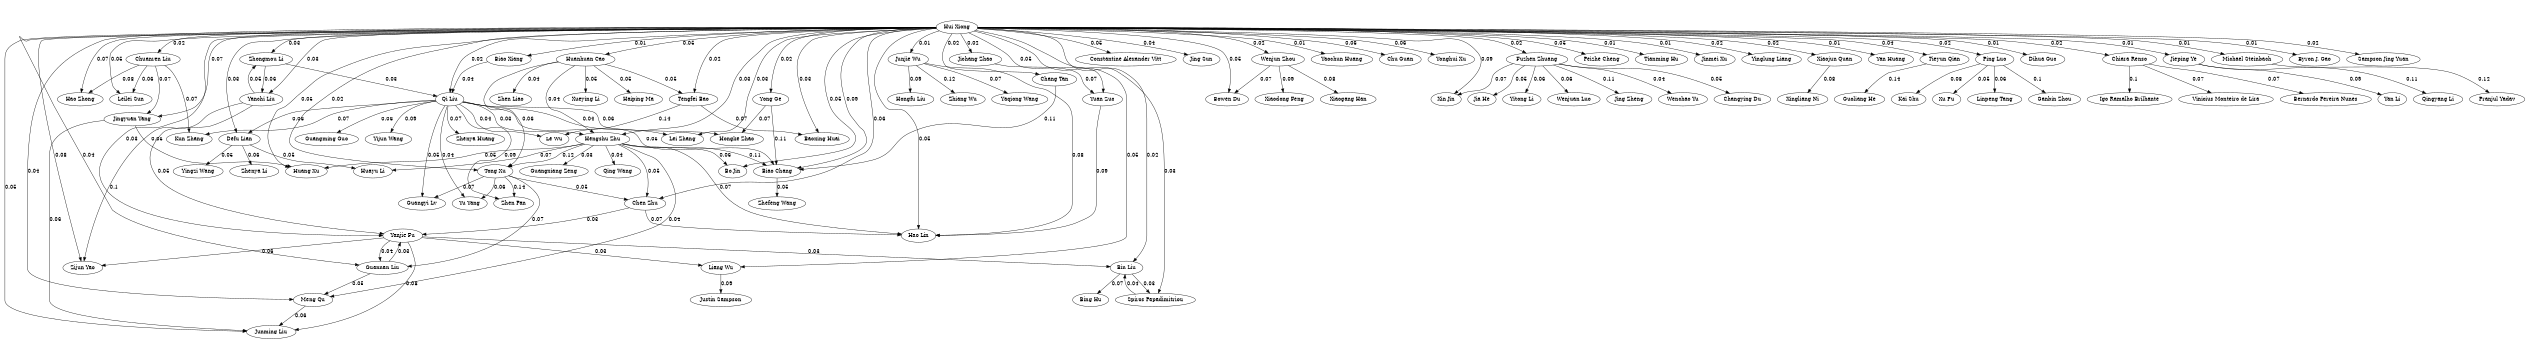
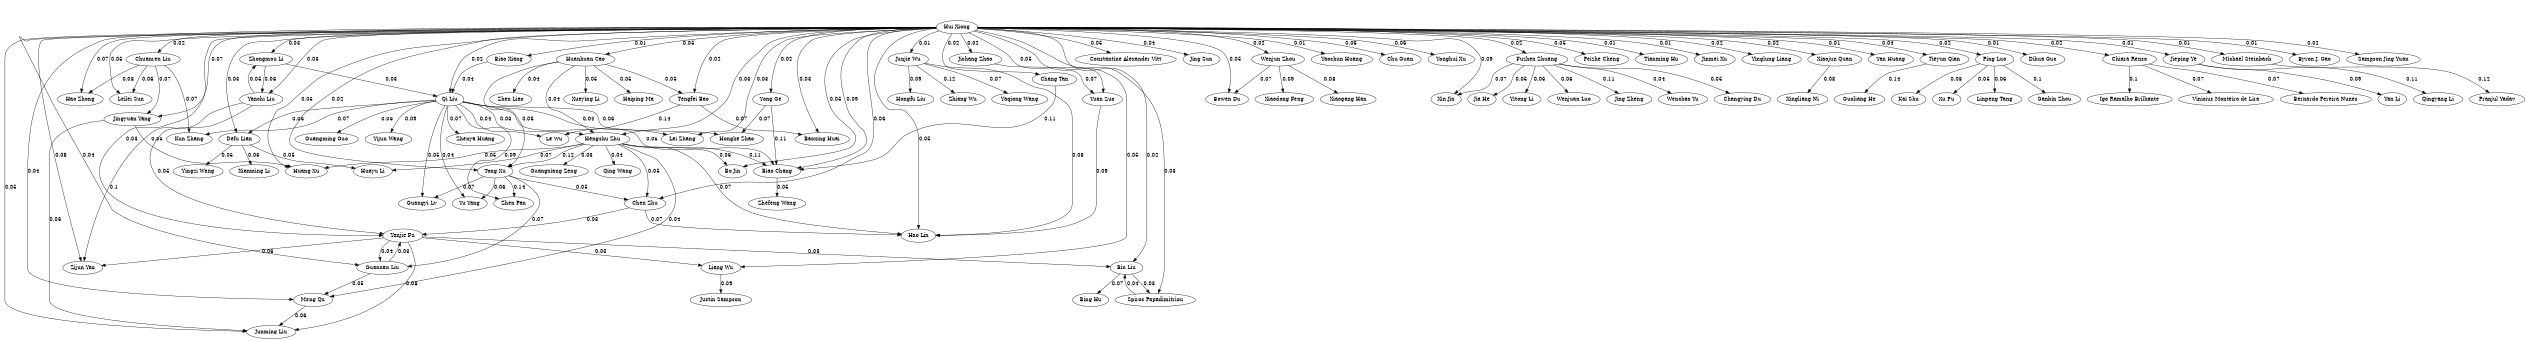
(254, 171) -> (254, 171)
